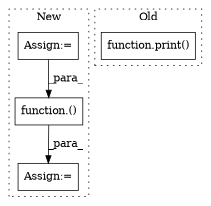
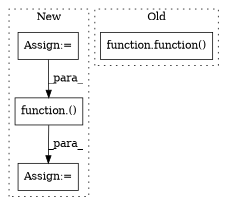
(148, 46) -> (157, 46)
